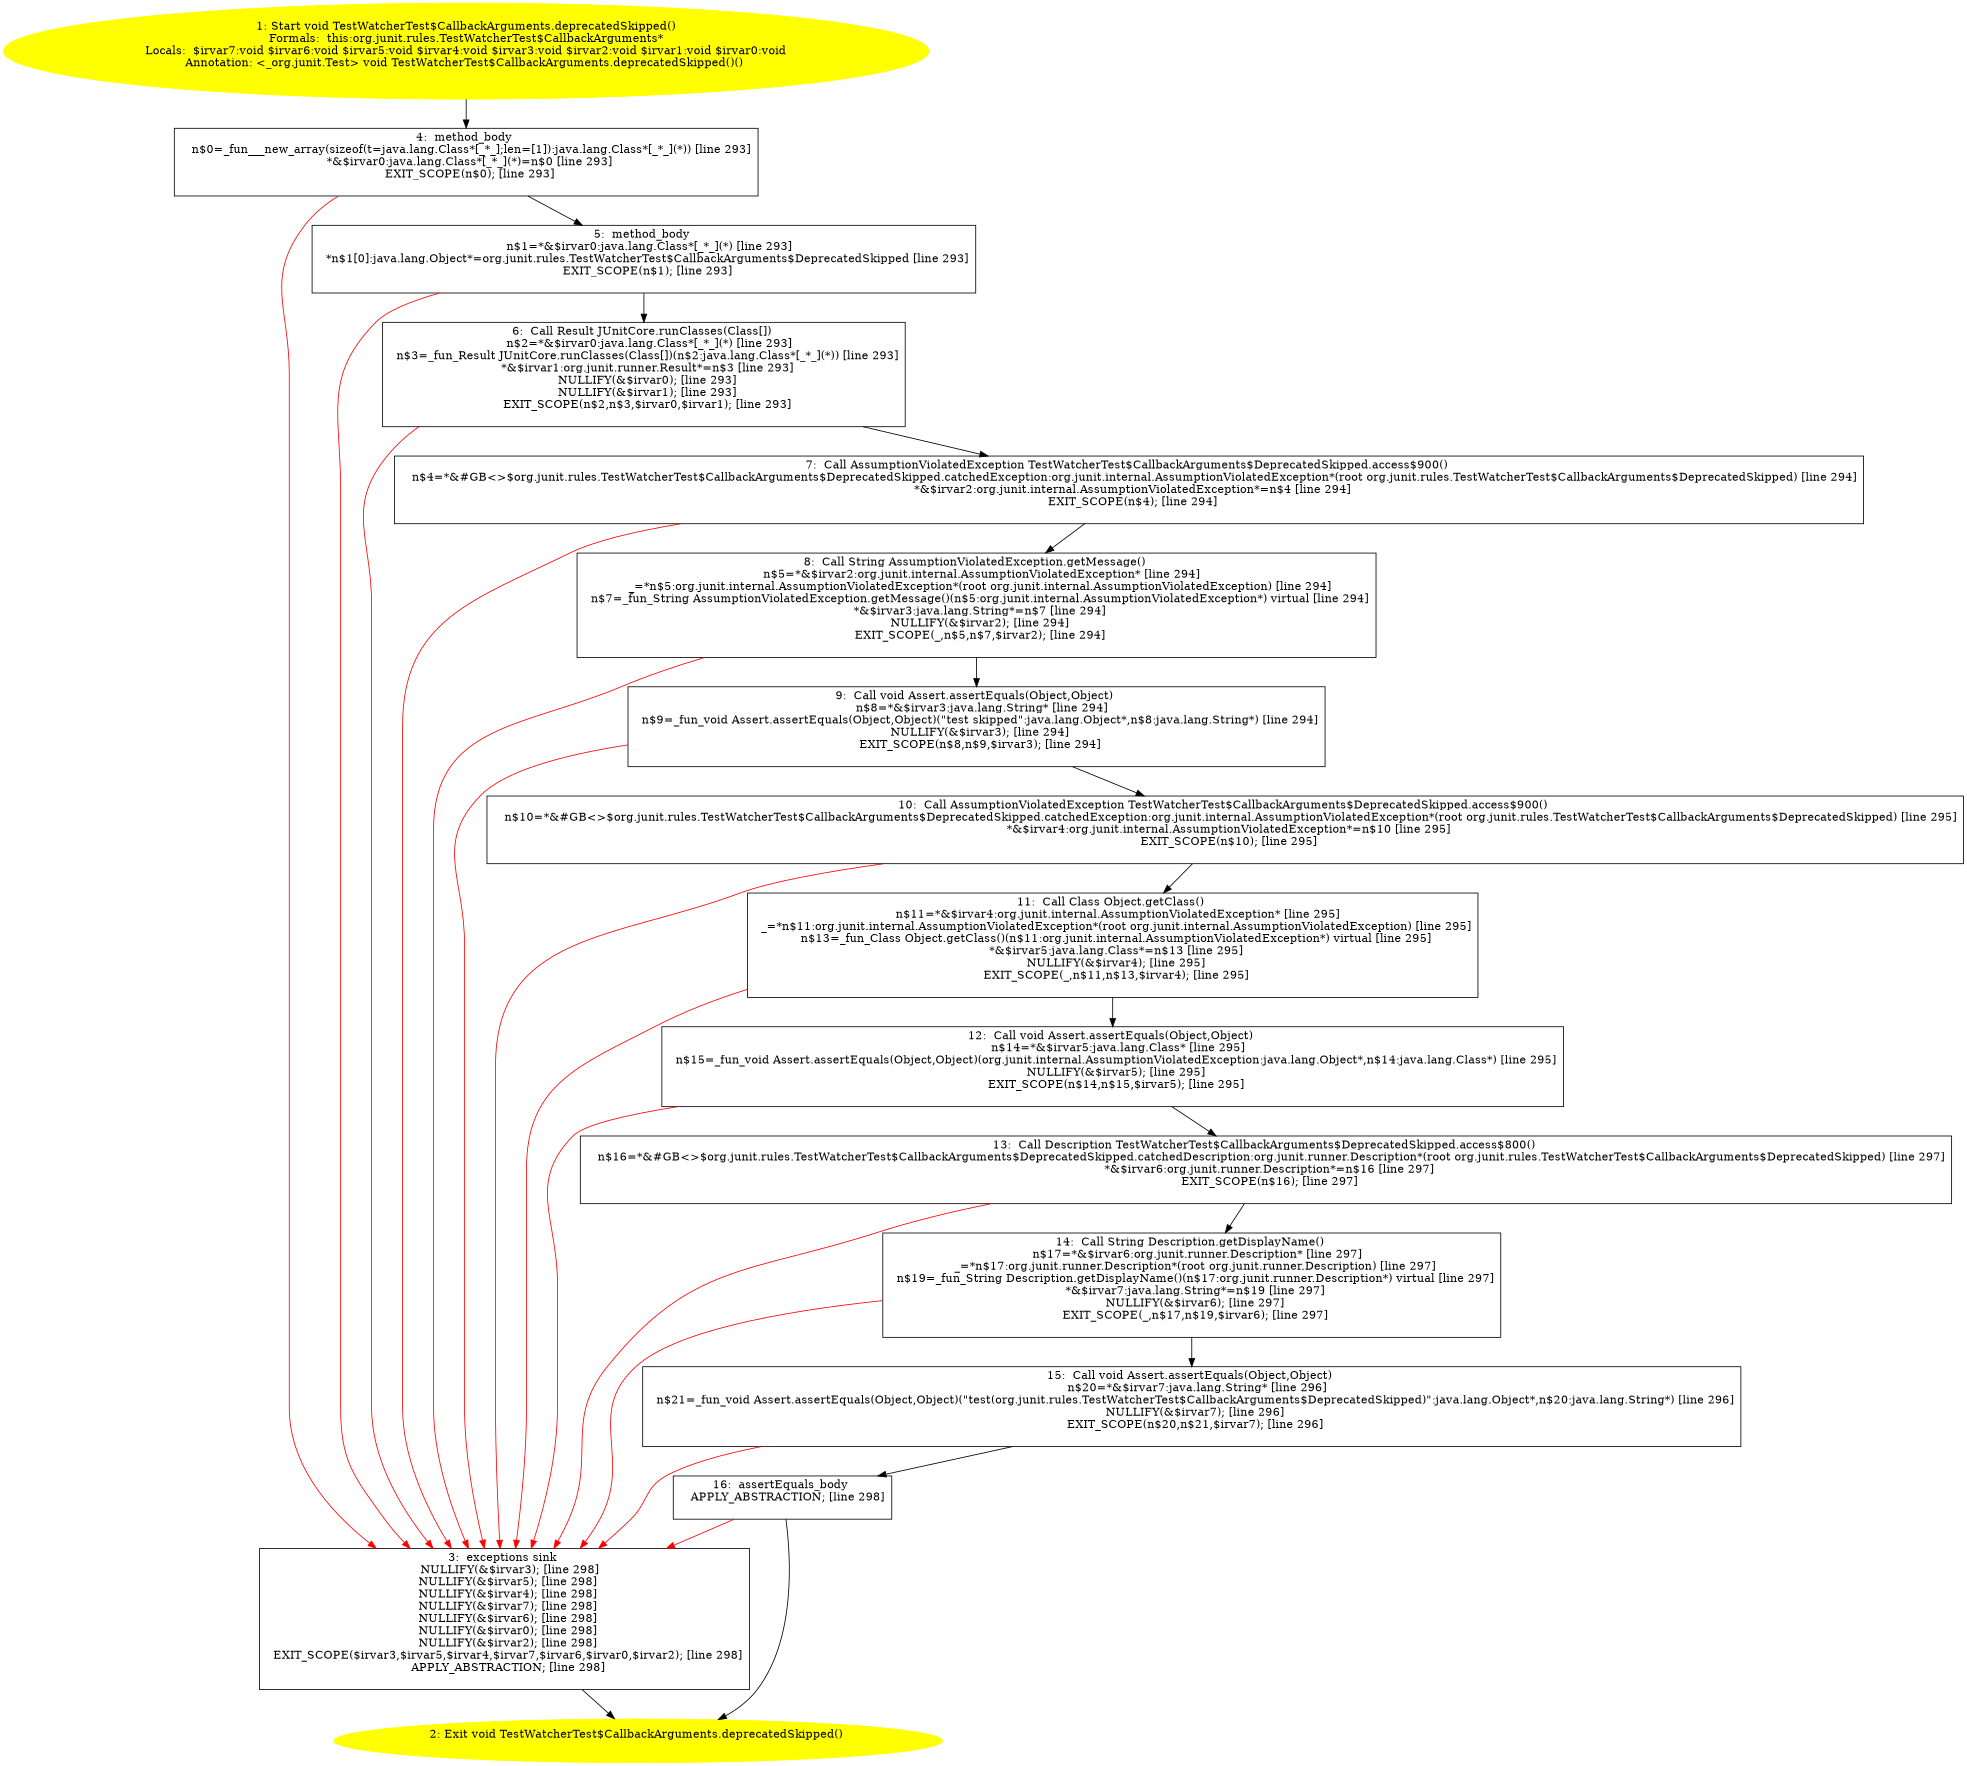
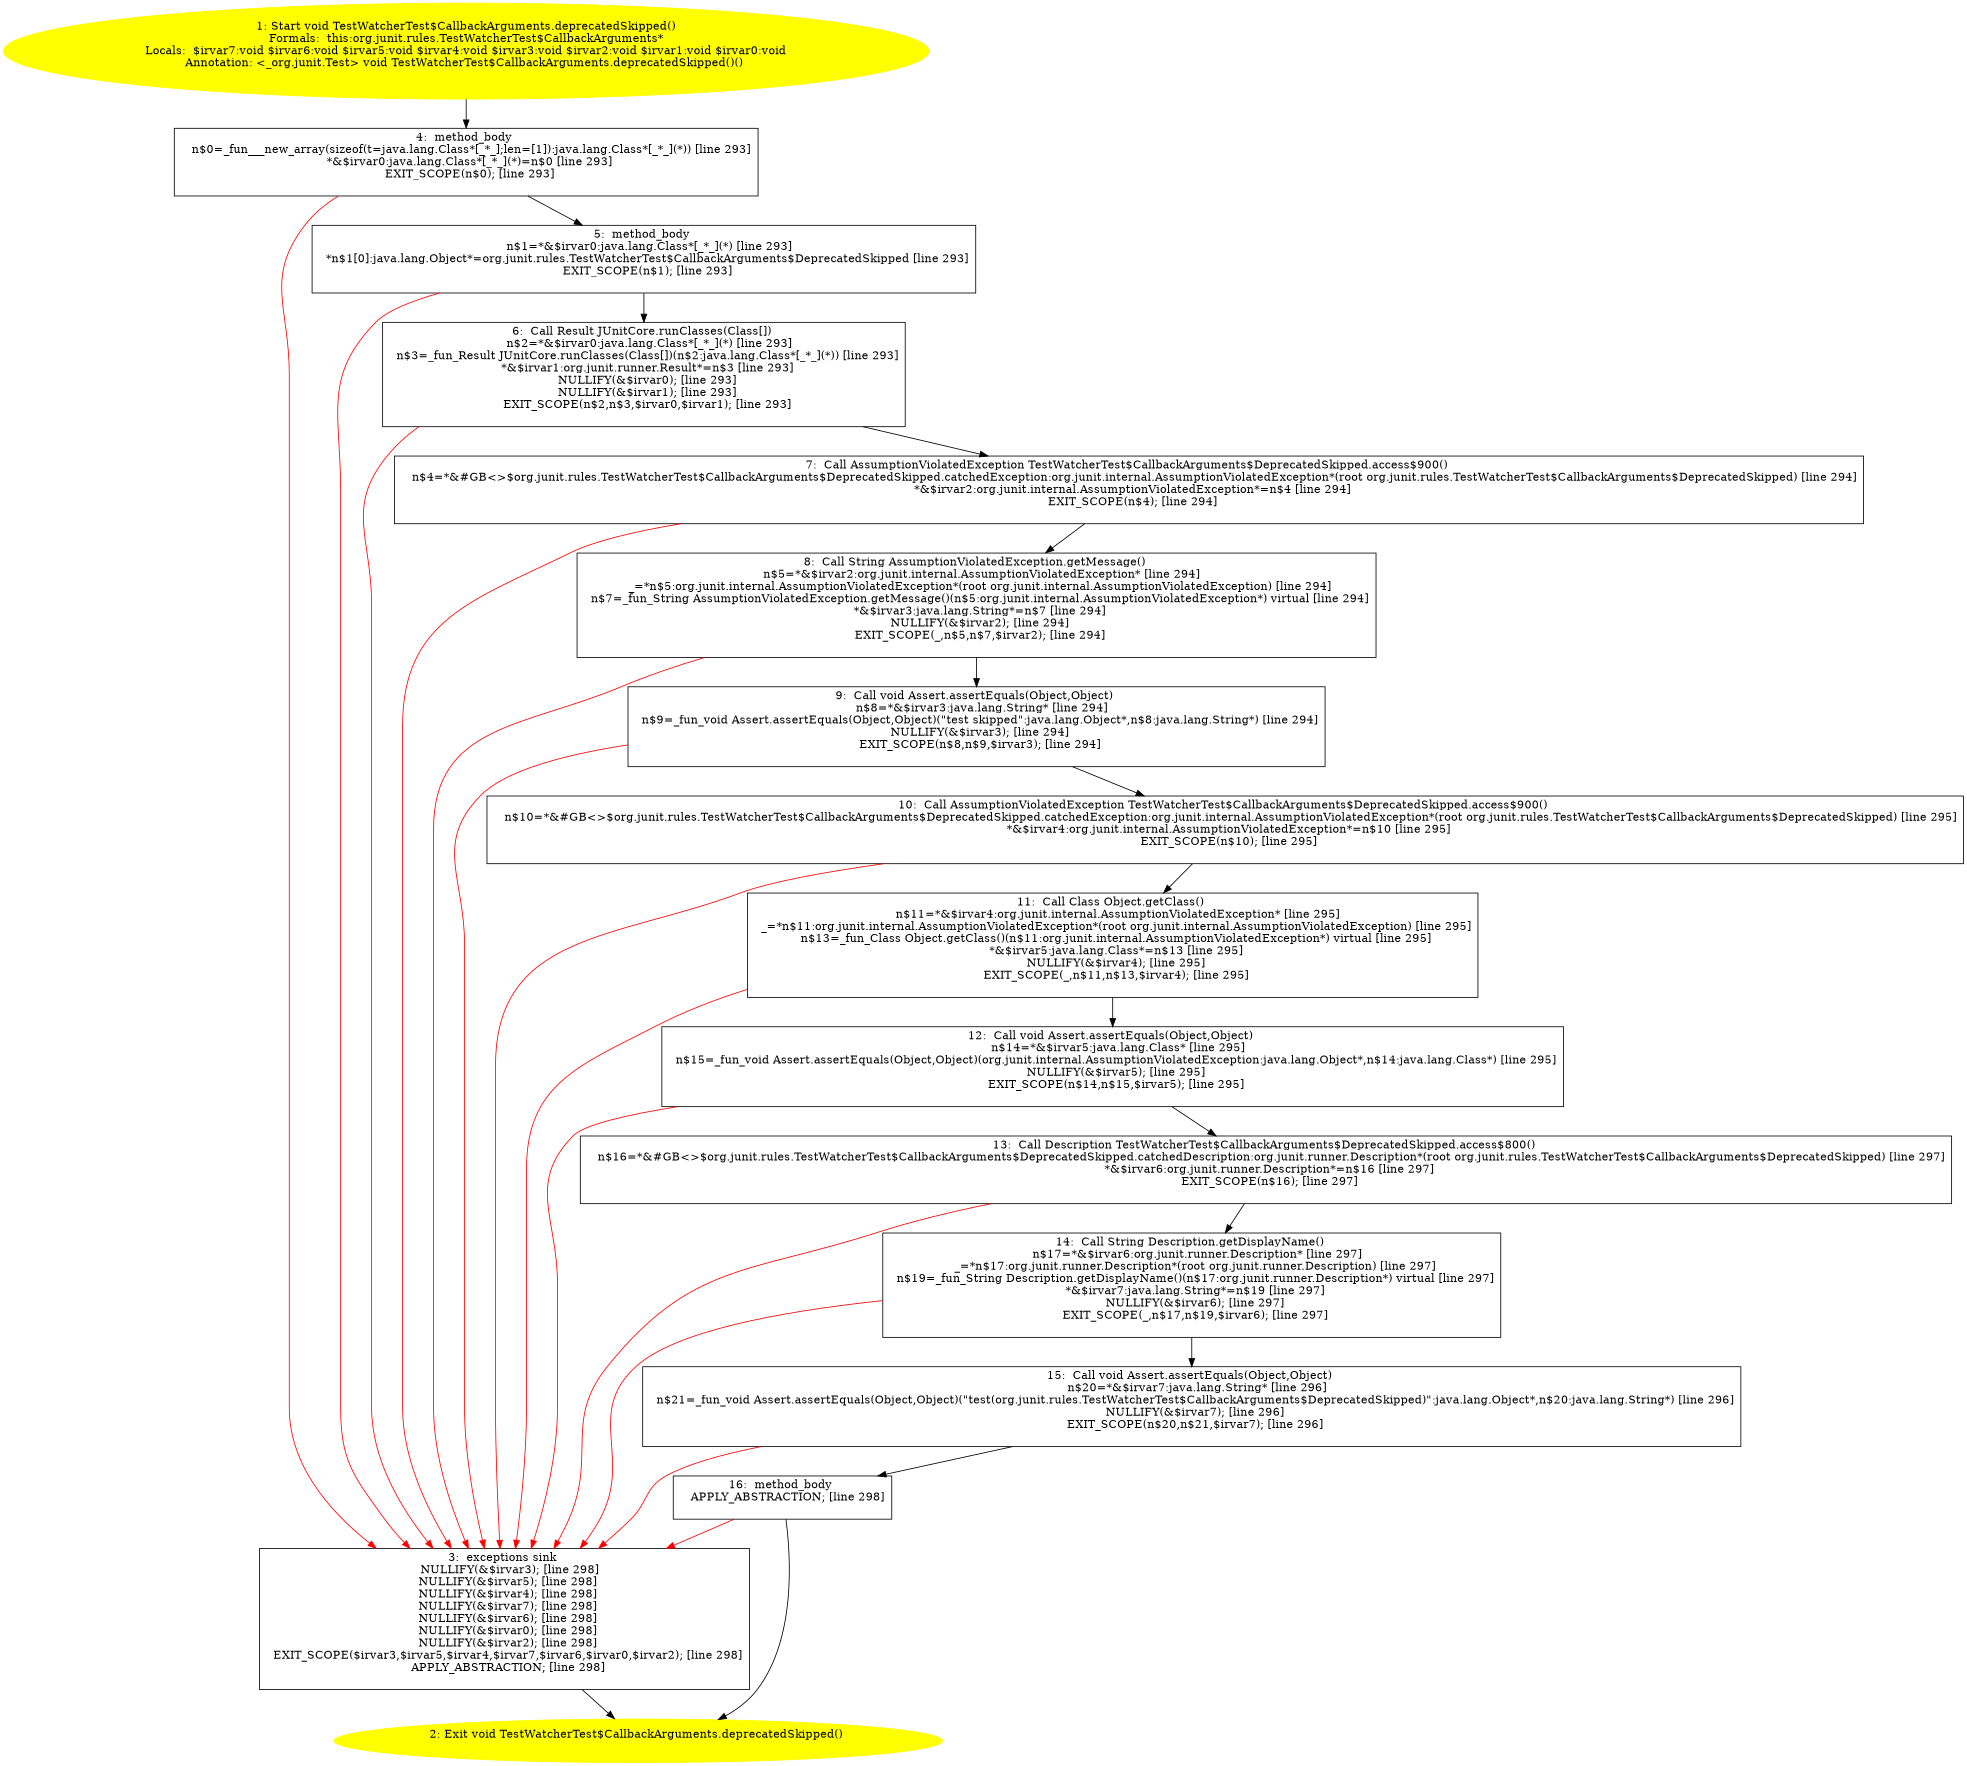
(783, 1498) -> (783, 1498)
